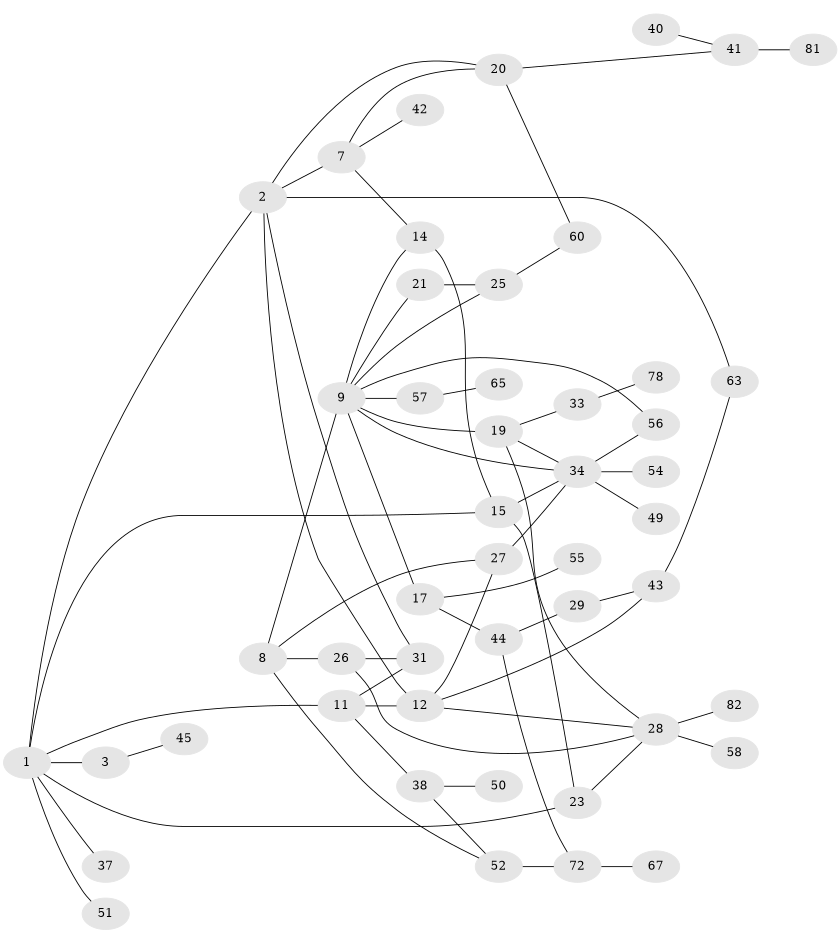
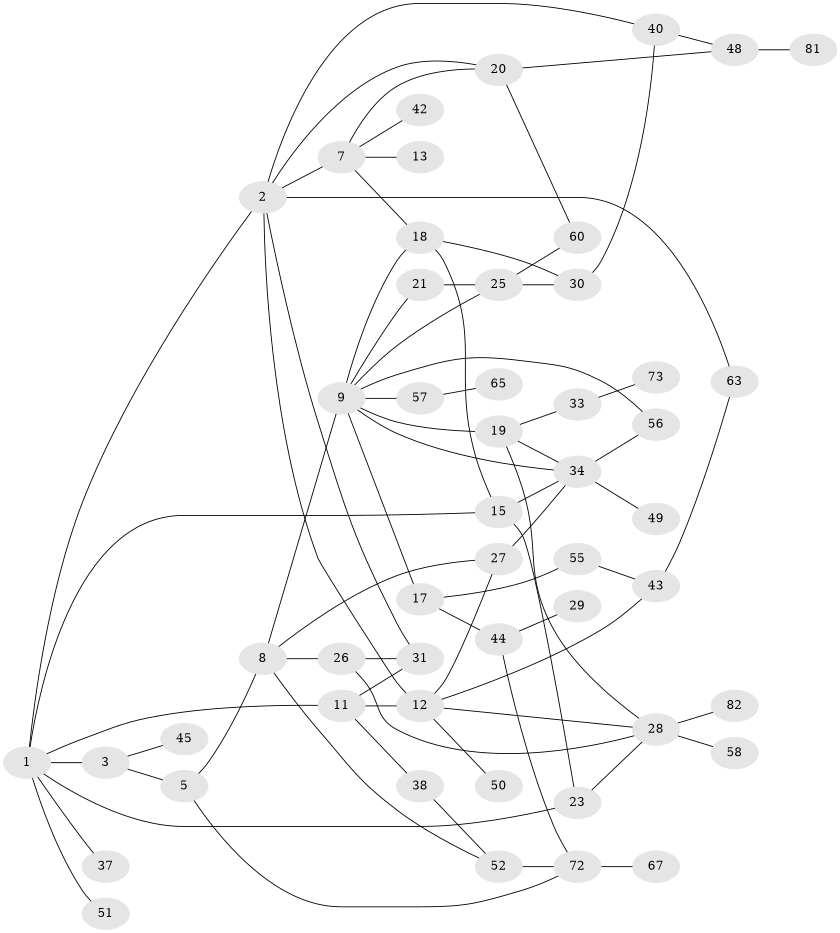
none -> (403, 6)
(735, 50) -> (735, 50)
none -> (420, 157)
(420, 238) -> (420, 238)
none -> (577, 285)
(656, 377) -> (656, 377)
(656, 472) -> none
(617, 596) -> (617, 573)
none -> (184, 786)
(460, 786) -> (457, 743)
